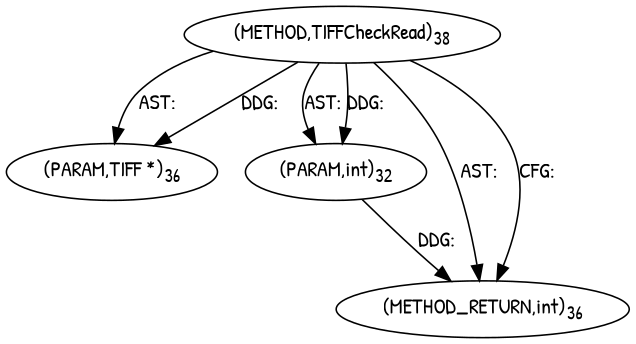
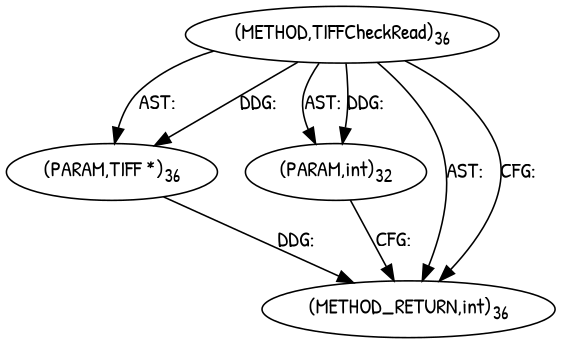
(442, 32) -> (442, 32)
none -> (251, 237)
(439, 241) -> (396, 241)
